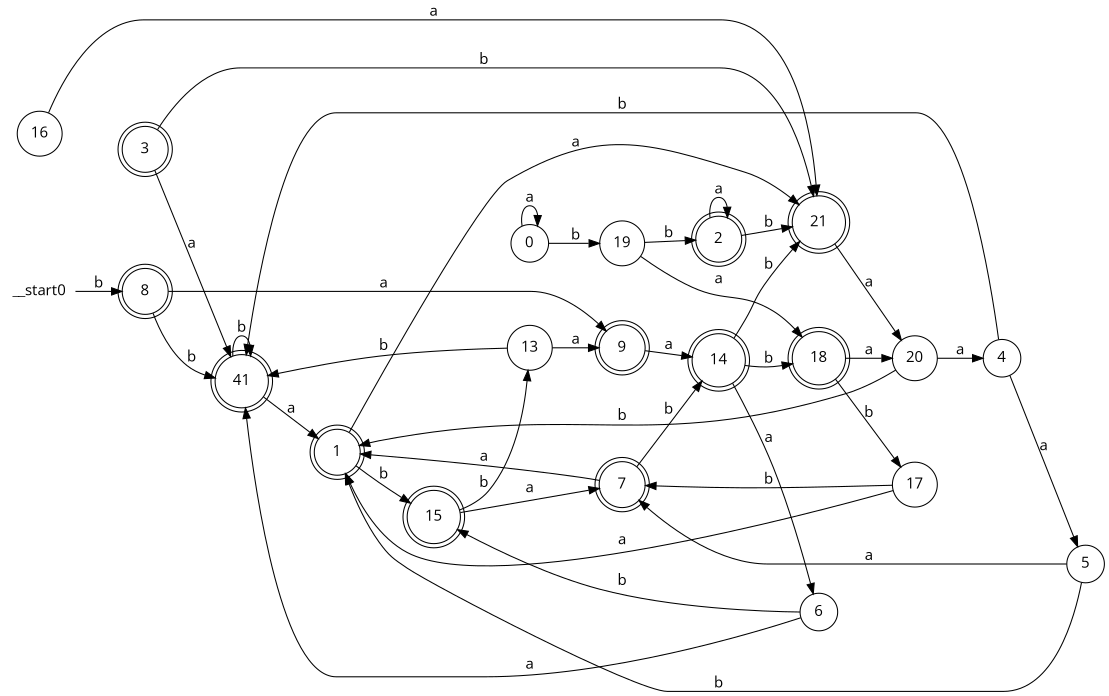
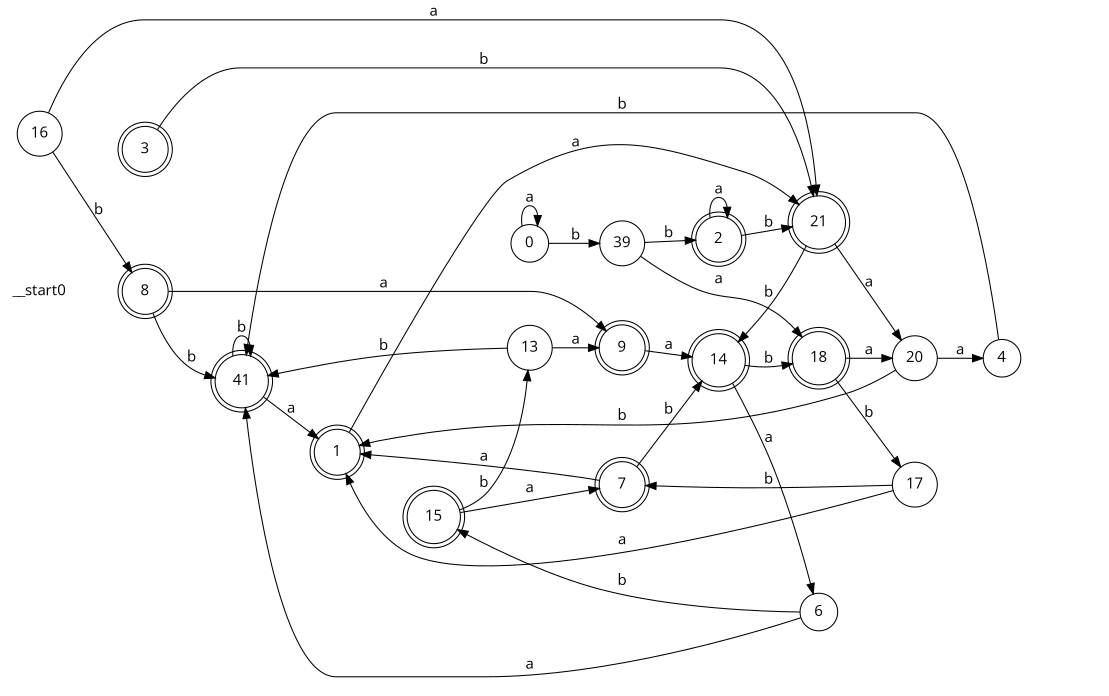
(622, 243) -> (622, 243)
(191, 259) -> none
(93, 291) -> (89, 208)
(760, 291) -> (779, 292)
(378, 482) -> none
(1086, 564) -> none
